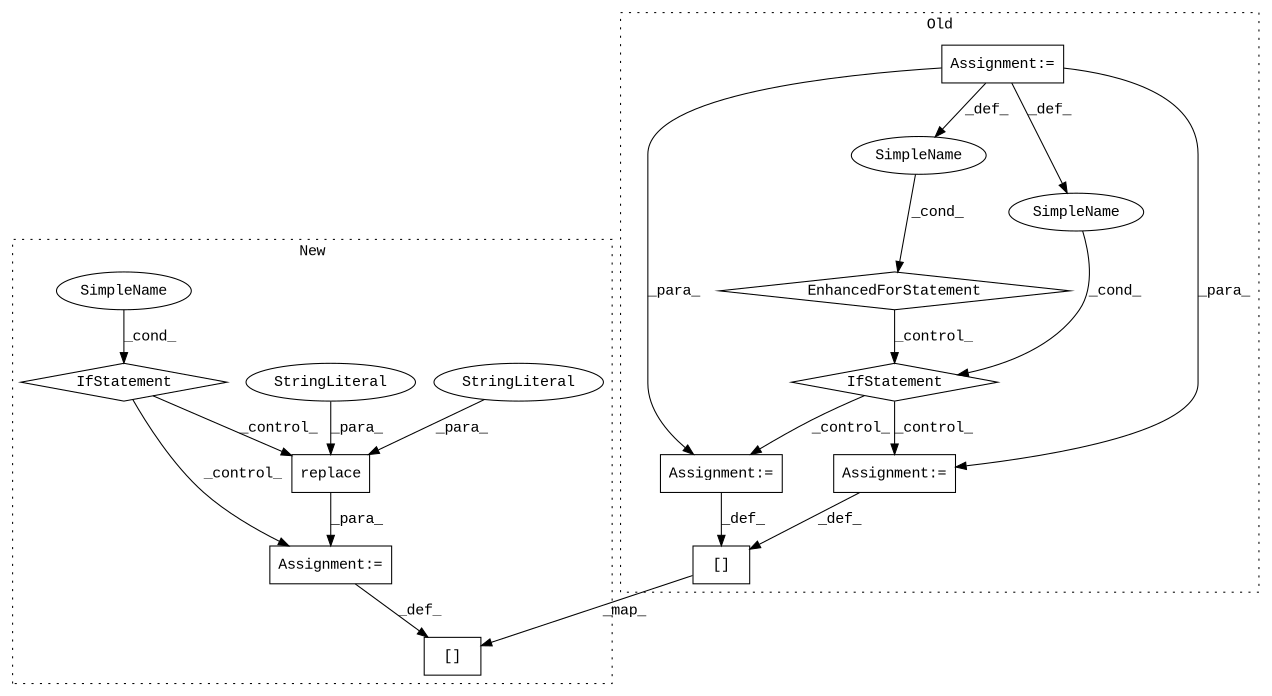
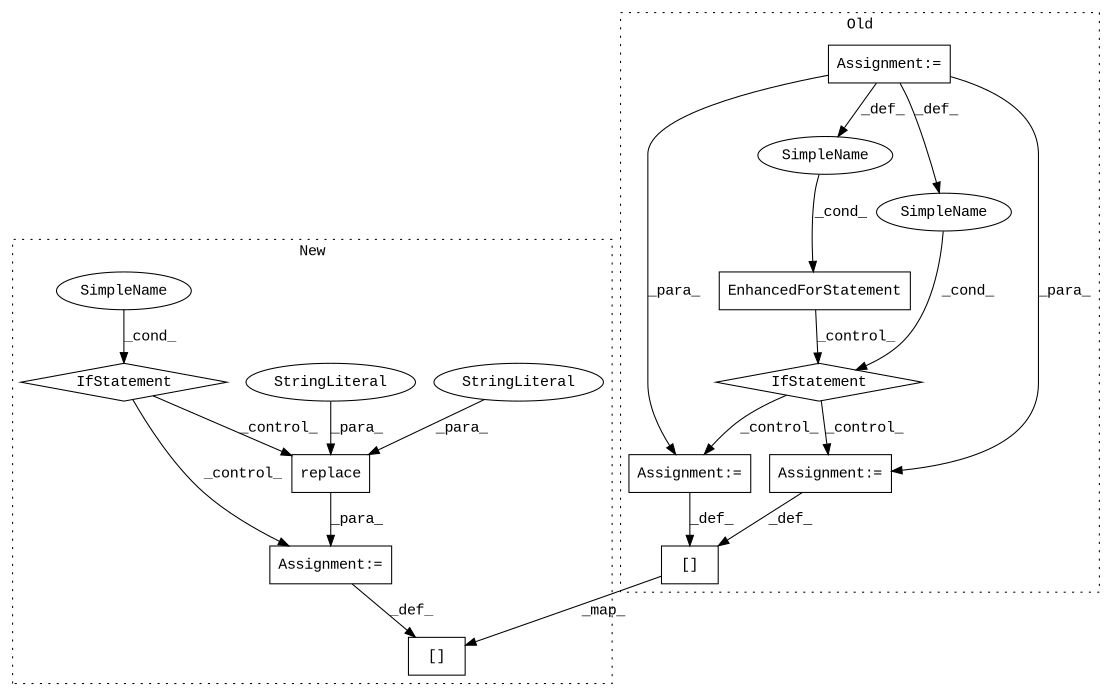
(895, 291) -> (815, 291)
